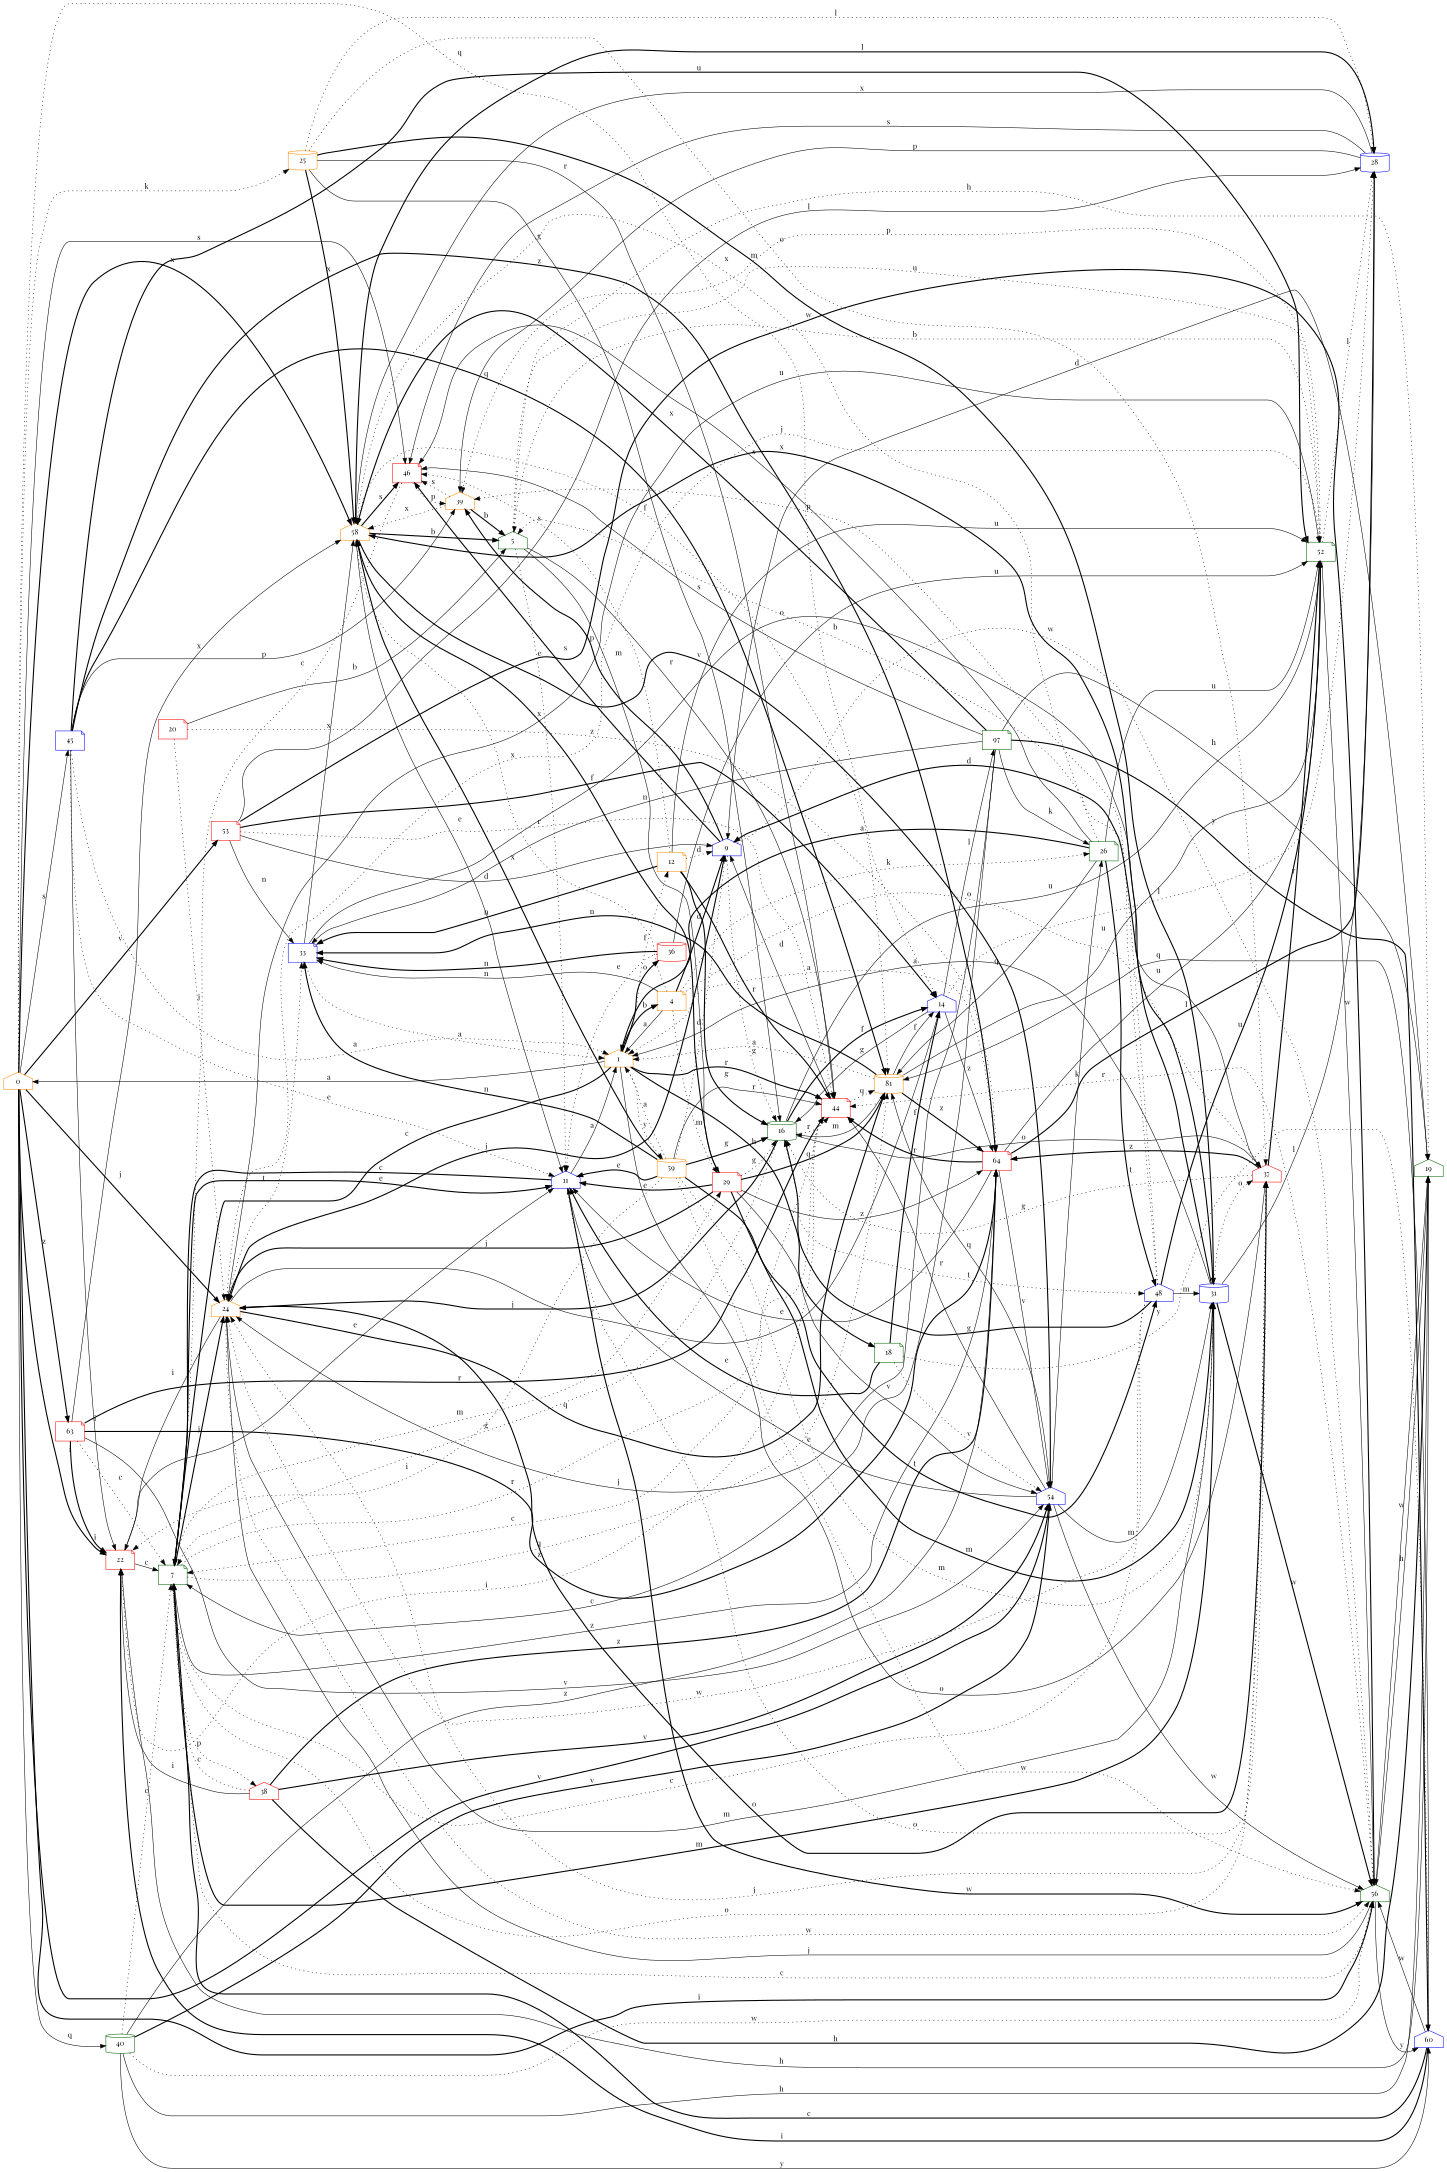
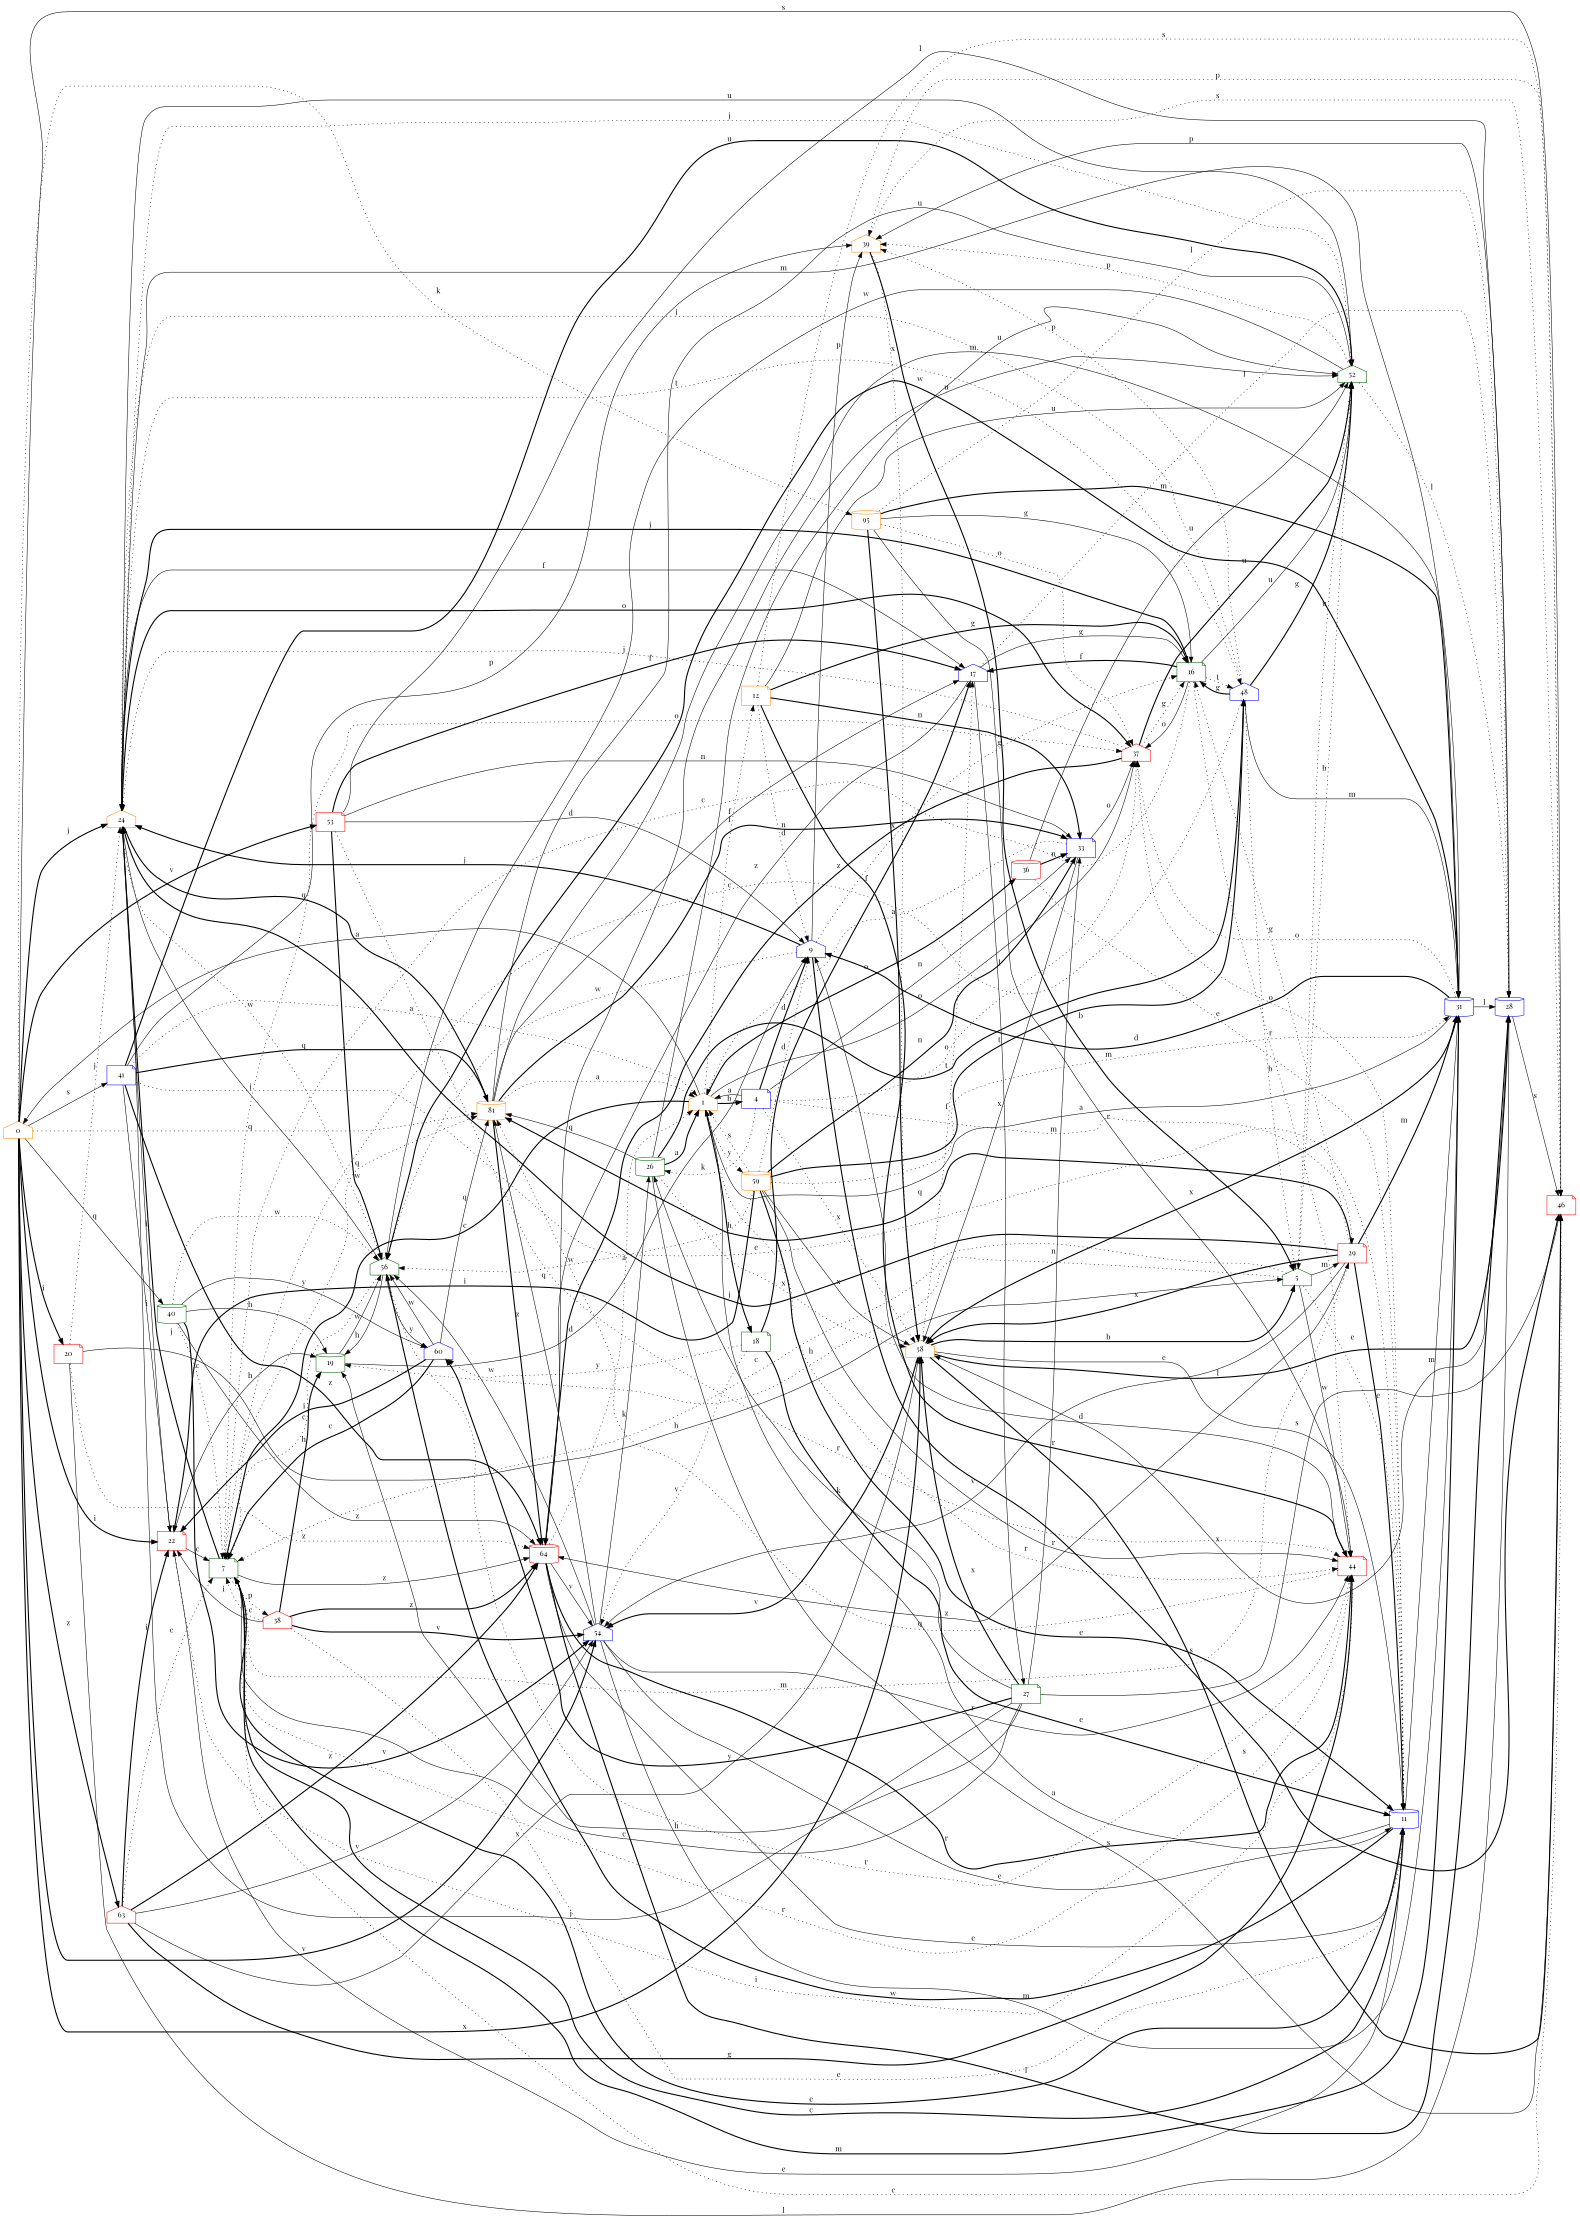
(303, 160) -> (866, 520)
(1321, 552) -> (1352, 375)
(672, 662) -> (1325, 1388)
(606, 681) -> (824, 597)
(997, 740) -> (1026, 1694)
(70, 741) -> (121, 1075)
(1104, 851) -> (650, 1167)
(497, 858) -> (827, 1275)
(1294, 871) -> (1244, 561)
(672, 1001) -> (756, 1099)
(942, 1004) -> (973, 674)
(1240, 1025) -> (1297, 584)
(725, 1067) -> (899, 1470)
(645, 1104) -> (730, 1135)
(850, 1130) -> (936, 357)
(782, 1131) -> (1191, 672)
(286, 1149) -> (569, 398)
(724, 1153) -> none
(997, 1161) -> (544, 1554)
(1429, 1169) -> (330, 1363)
(566, 1181) -> (1404, 1819)
(460, 1378) -> (730, 2055)
none -> (1432, 1416)
(486, 1426) -> (703, 800)
(70, 1431) -> (121, 1915)
(458, 1448) -> (439, 1286)
(657, 1486) -> (765, 1367)
(699, 1693) -> (677, 313)
(277, 2055) -> (31, 1241)
none -> (790, 2079)
none -> (991, 2215)
